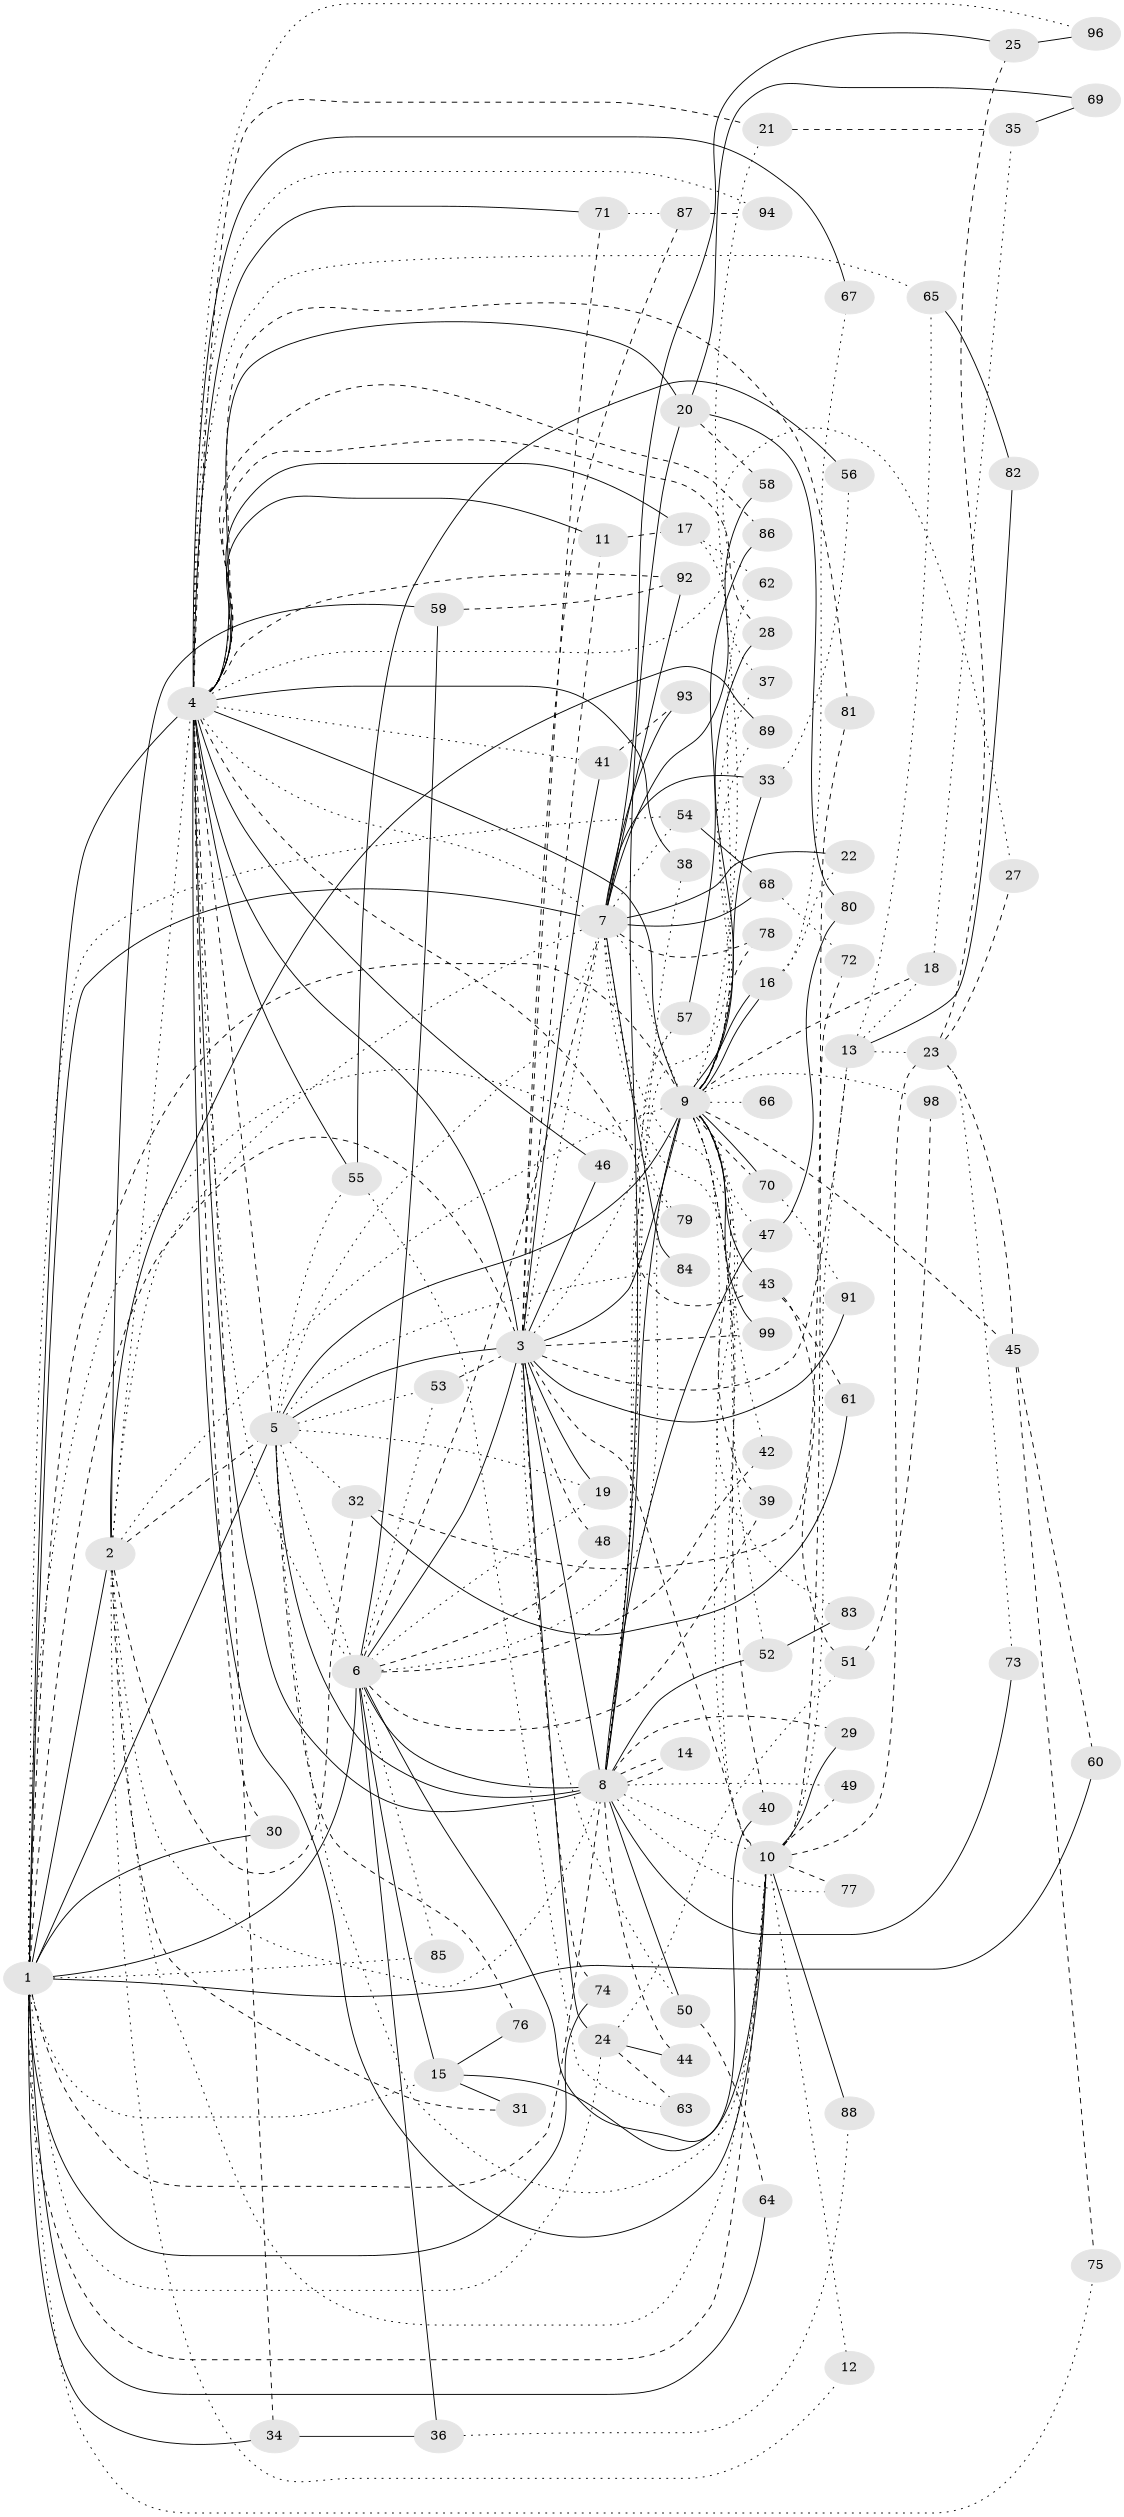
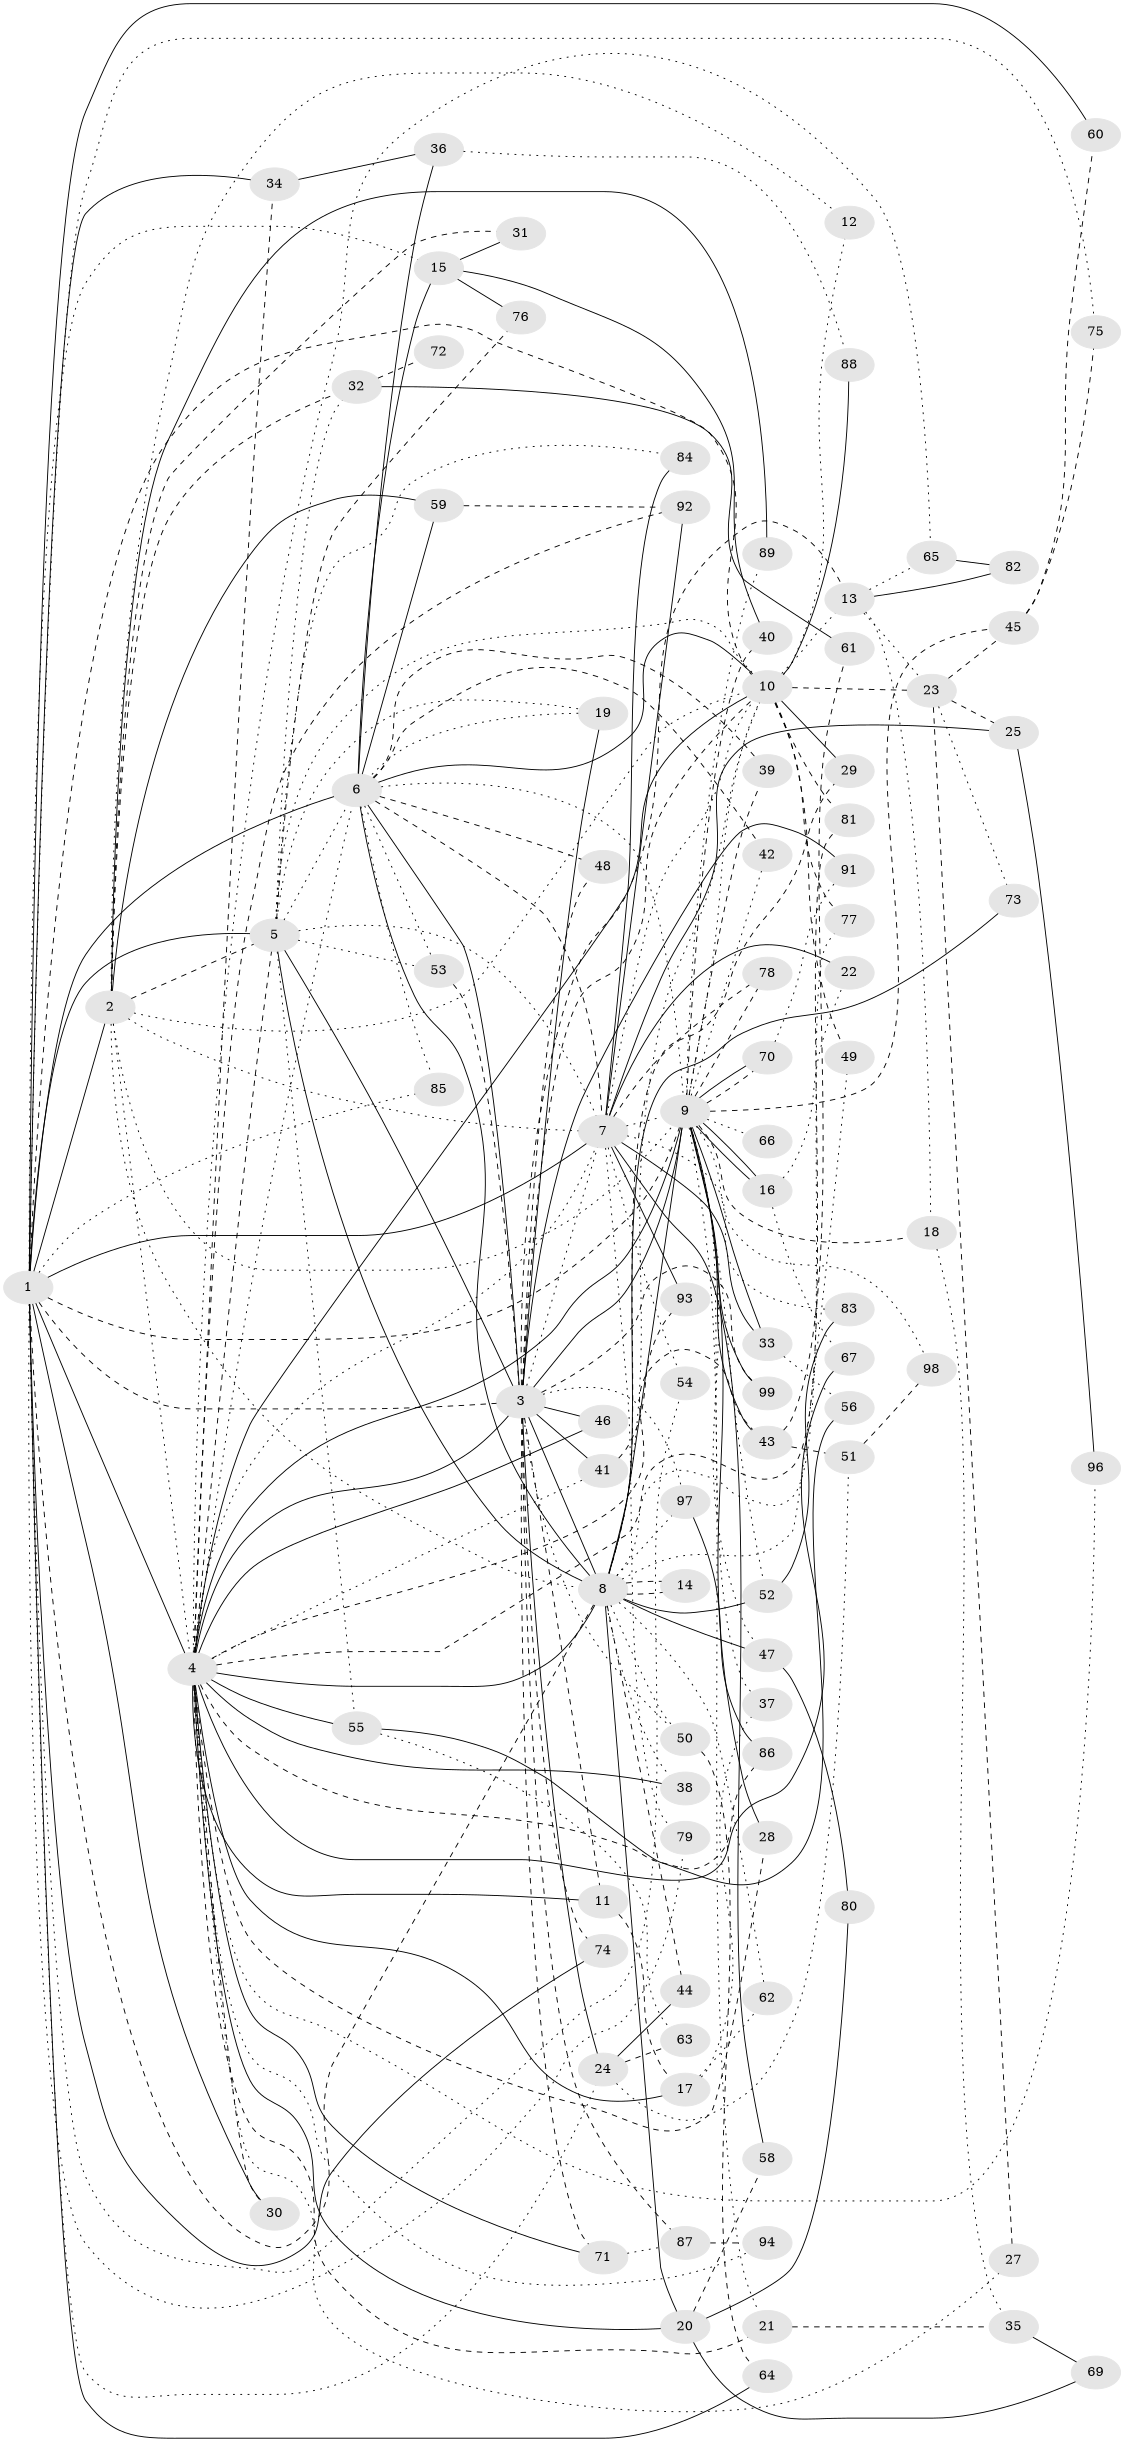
(767, 885) -> none
(685, 1018) -> (685, 1502)
(470, 1272) -> none
(643, 1899) -> (641, 1673)
